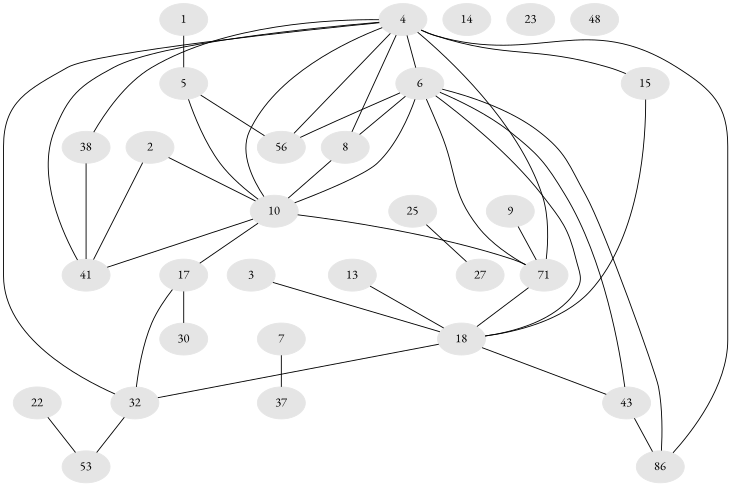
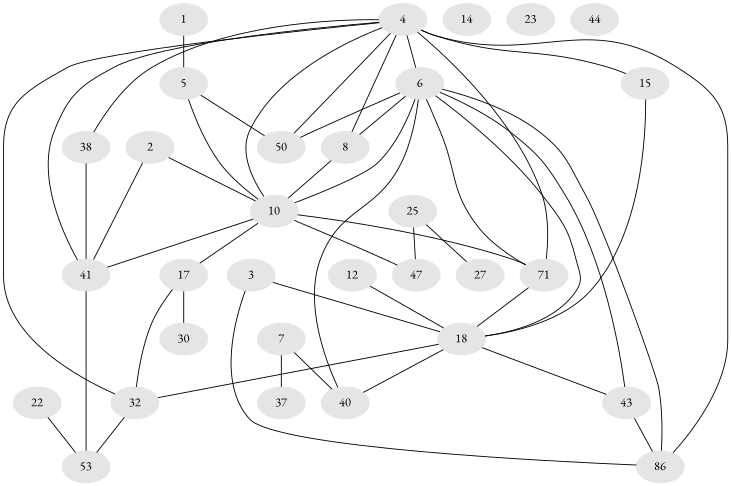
(595, 20) -> (595, 20)
(281, 147) -> (281, 147)
(510, 211) -> none
(352, 275) -> (352, 275)
none -> (416, 275)
none -> (86, 371)
none -> (345, 403)
none -> (374, 447)
